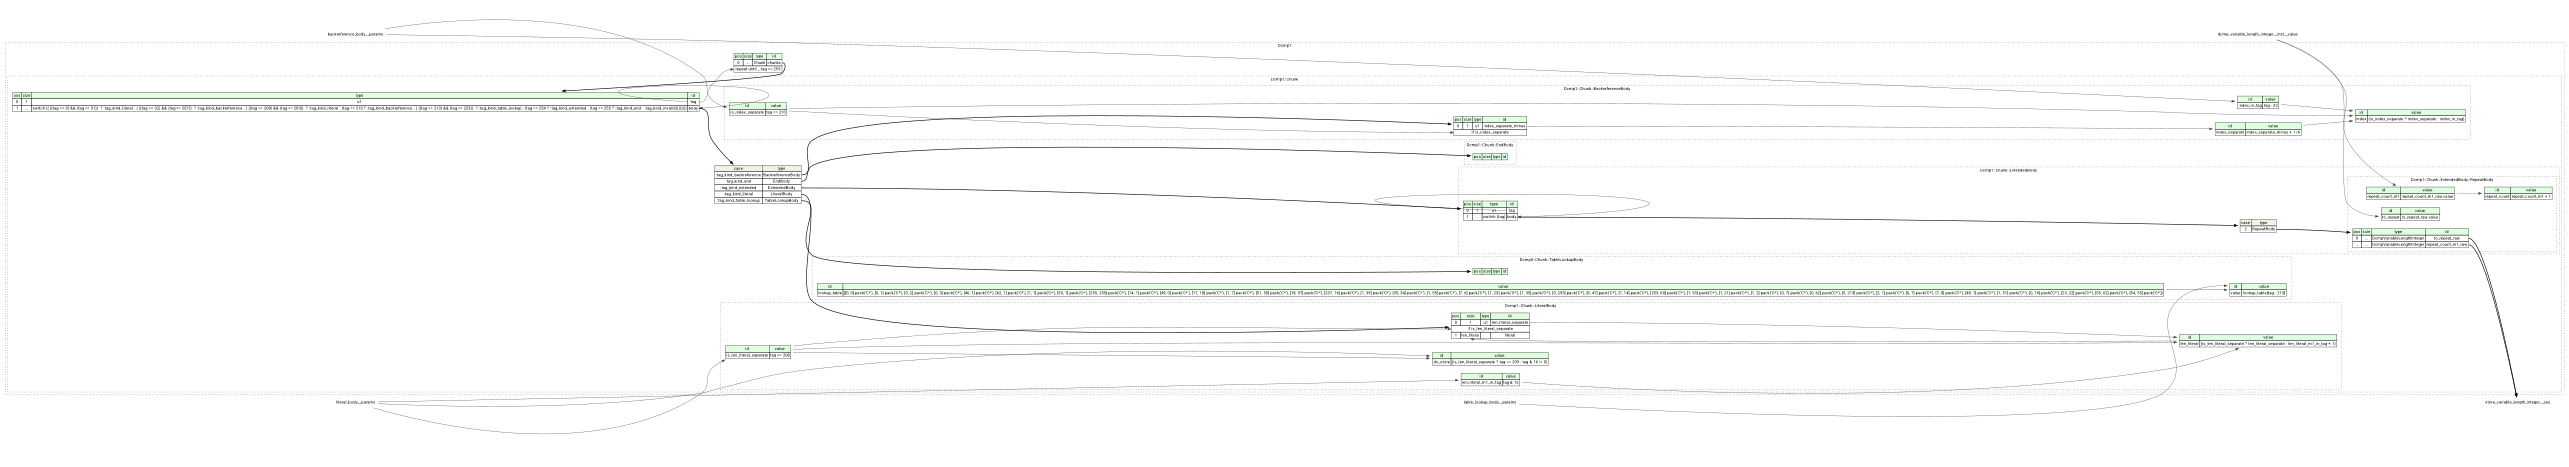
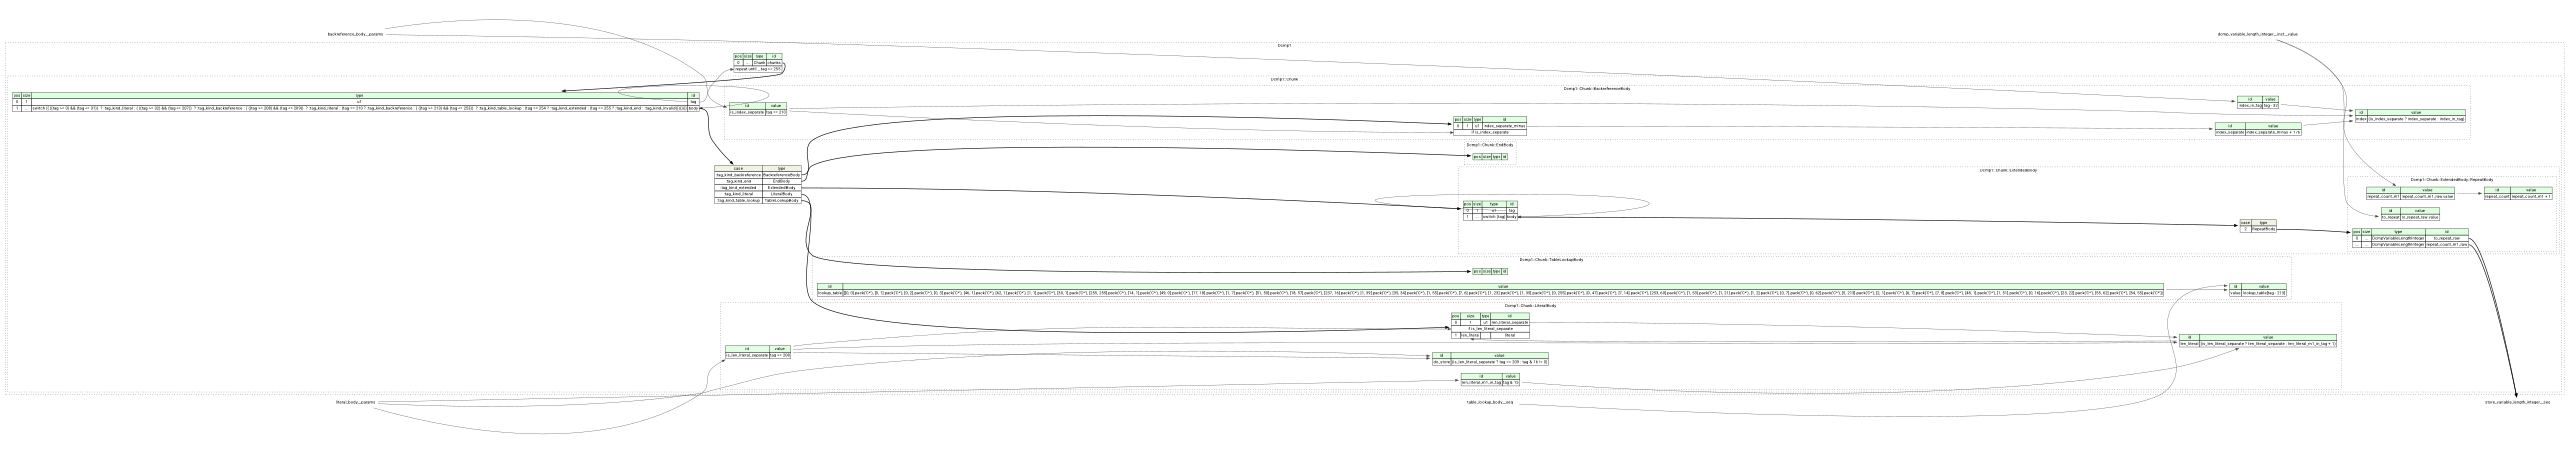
(1552, 260) -> (1552, 260)
(1490, 402) -> (1490, 402)
